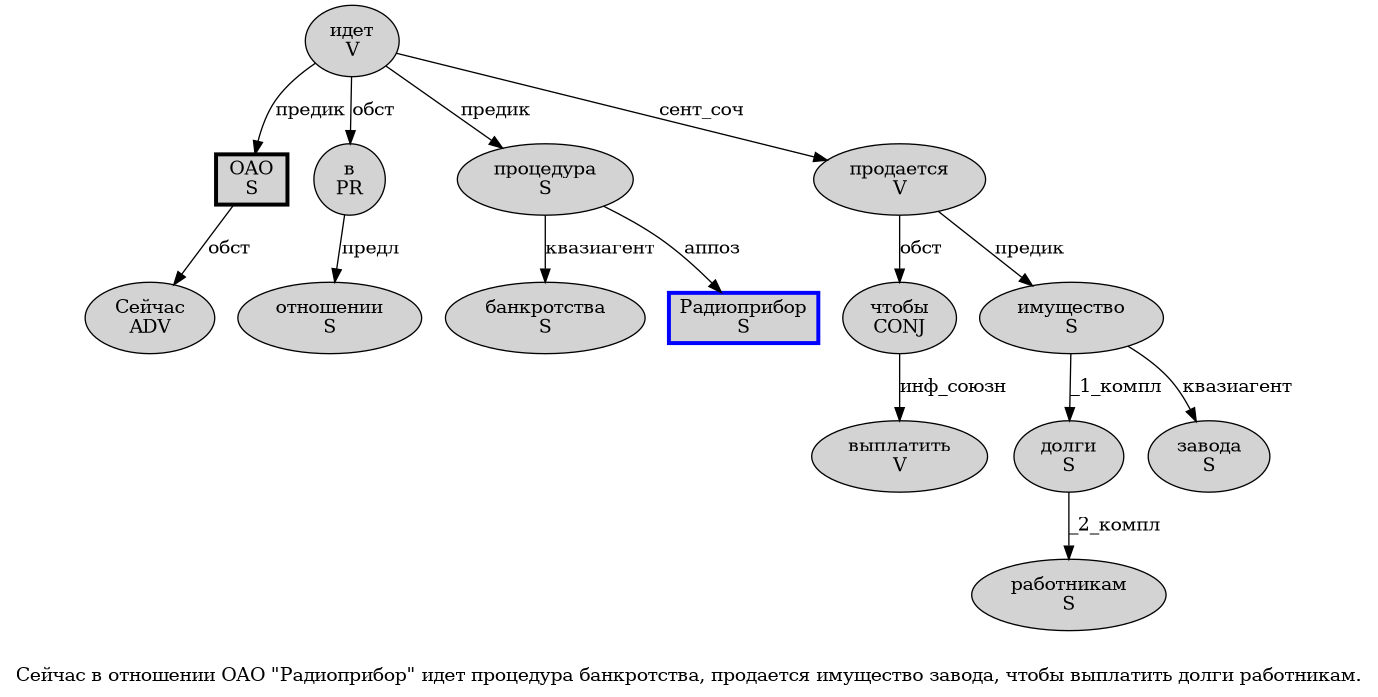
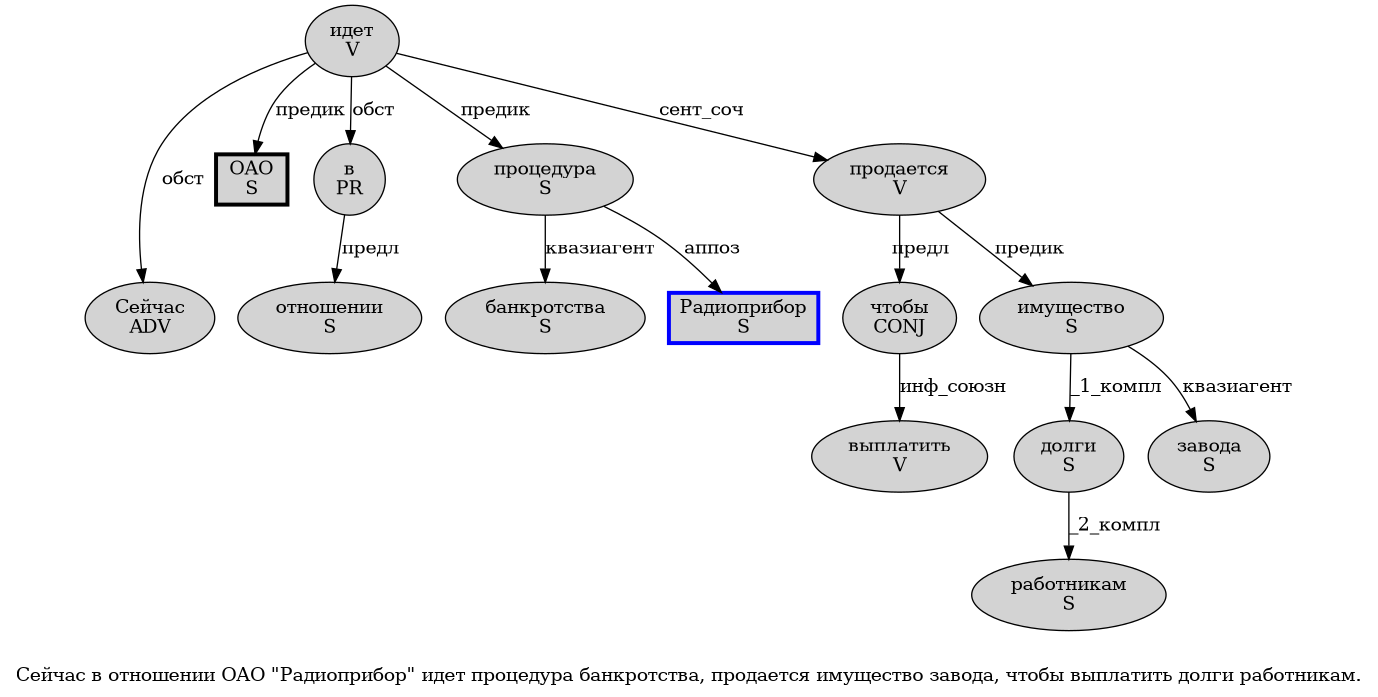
(208, 240) -> (176, 126)
(921, 249) -> (921, 249)
